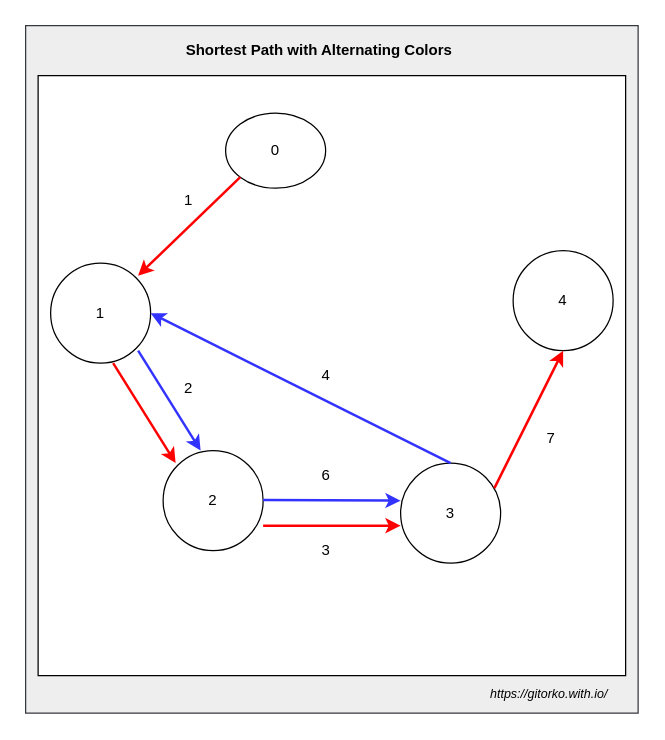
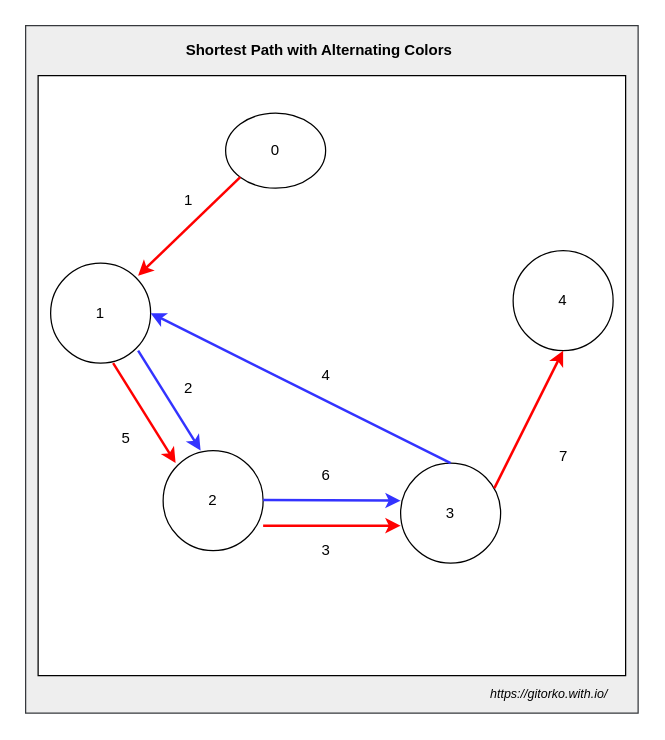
none -> (126, 438)
(551, 438) -> (563, 457)
